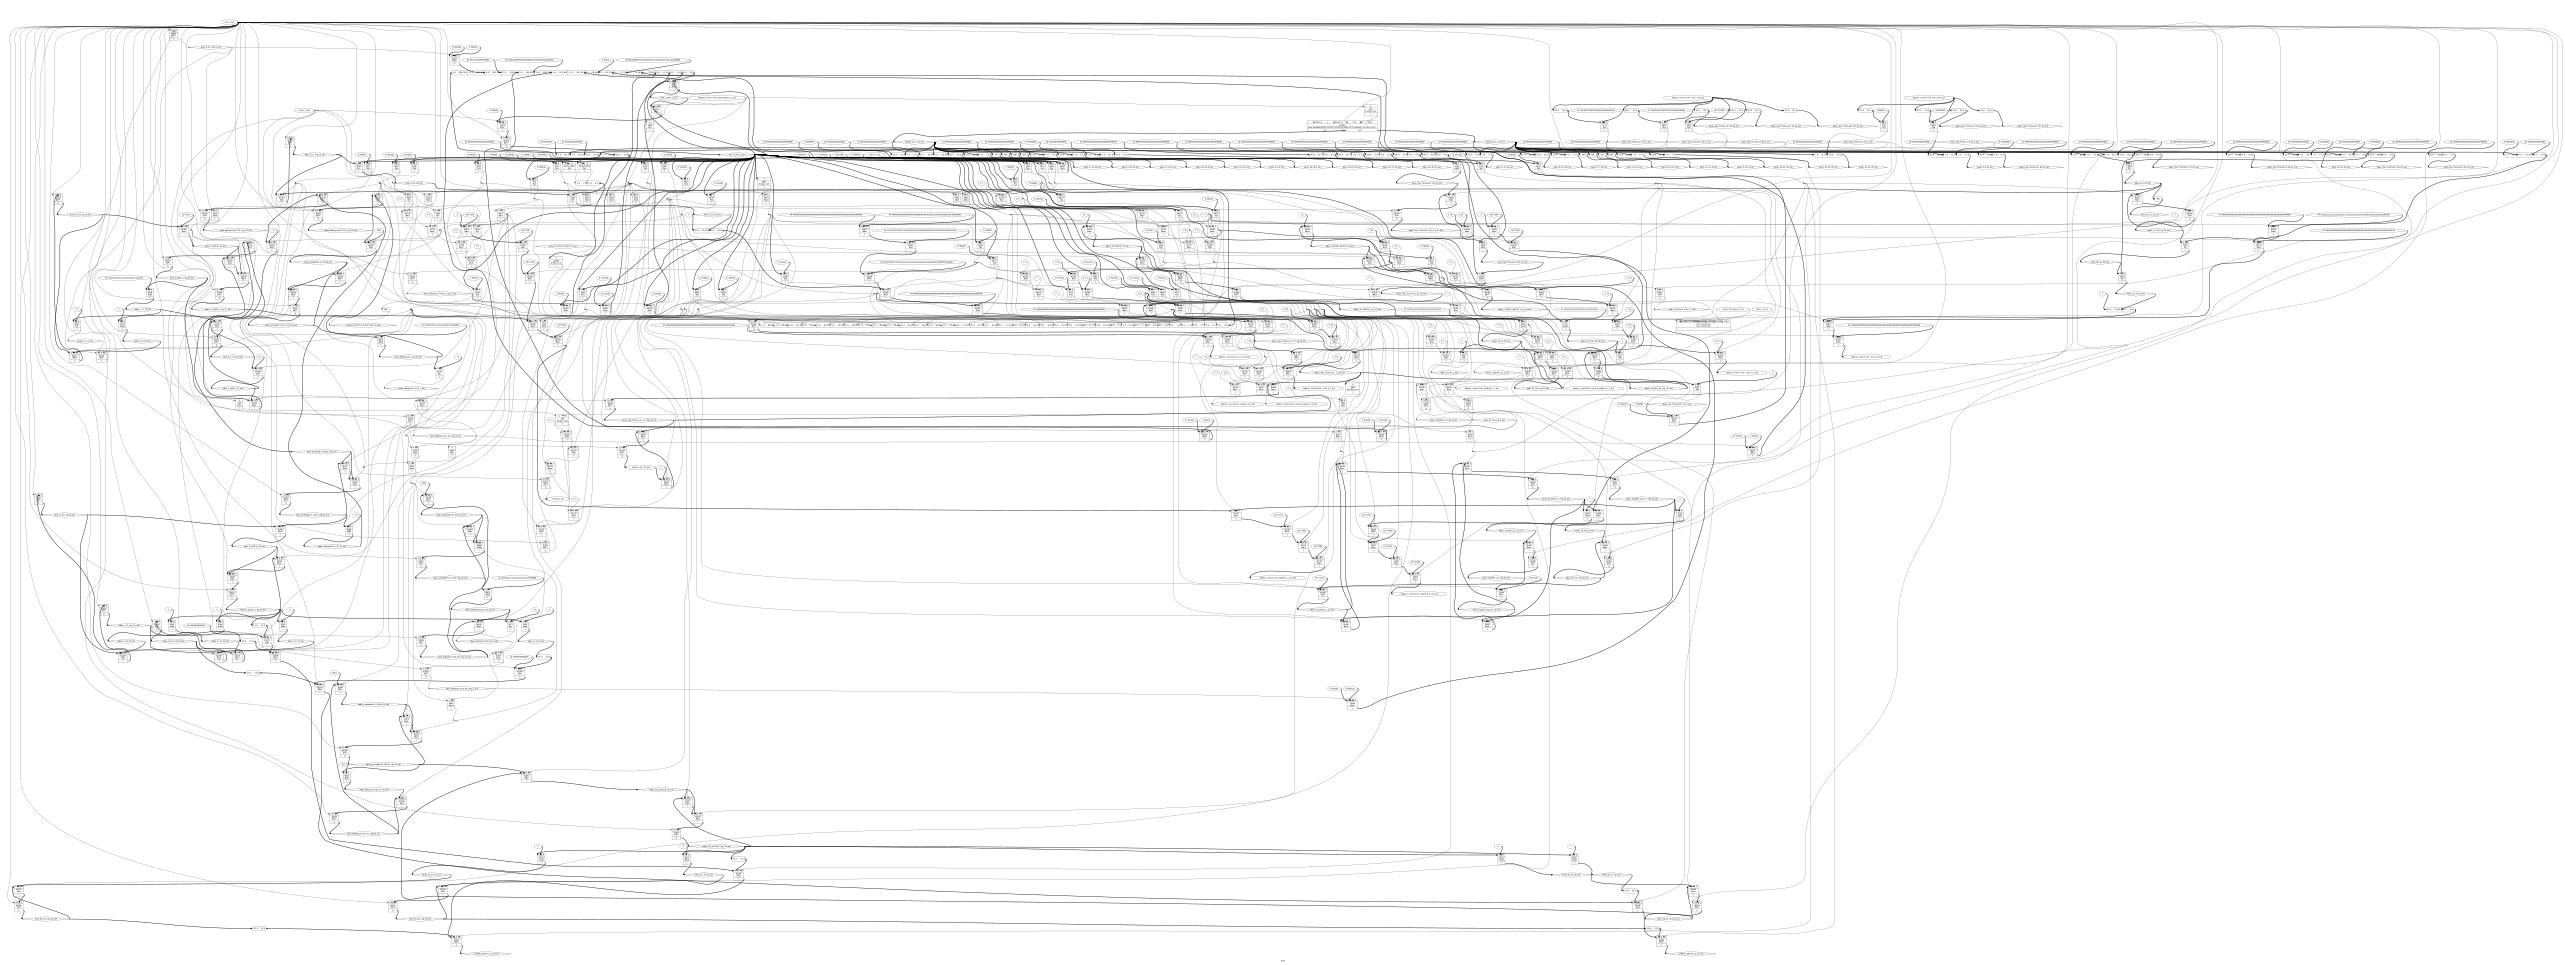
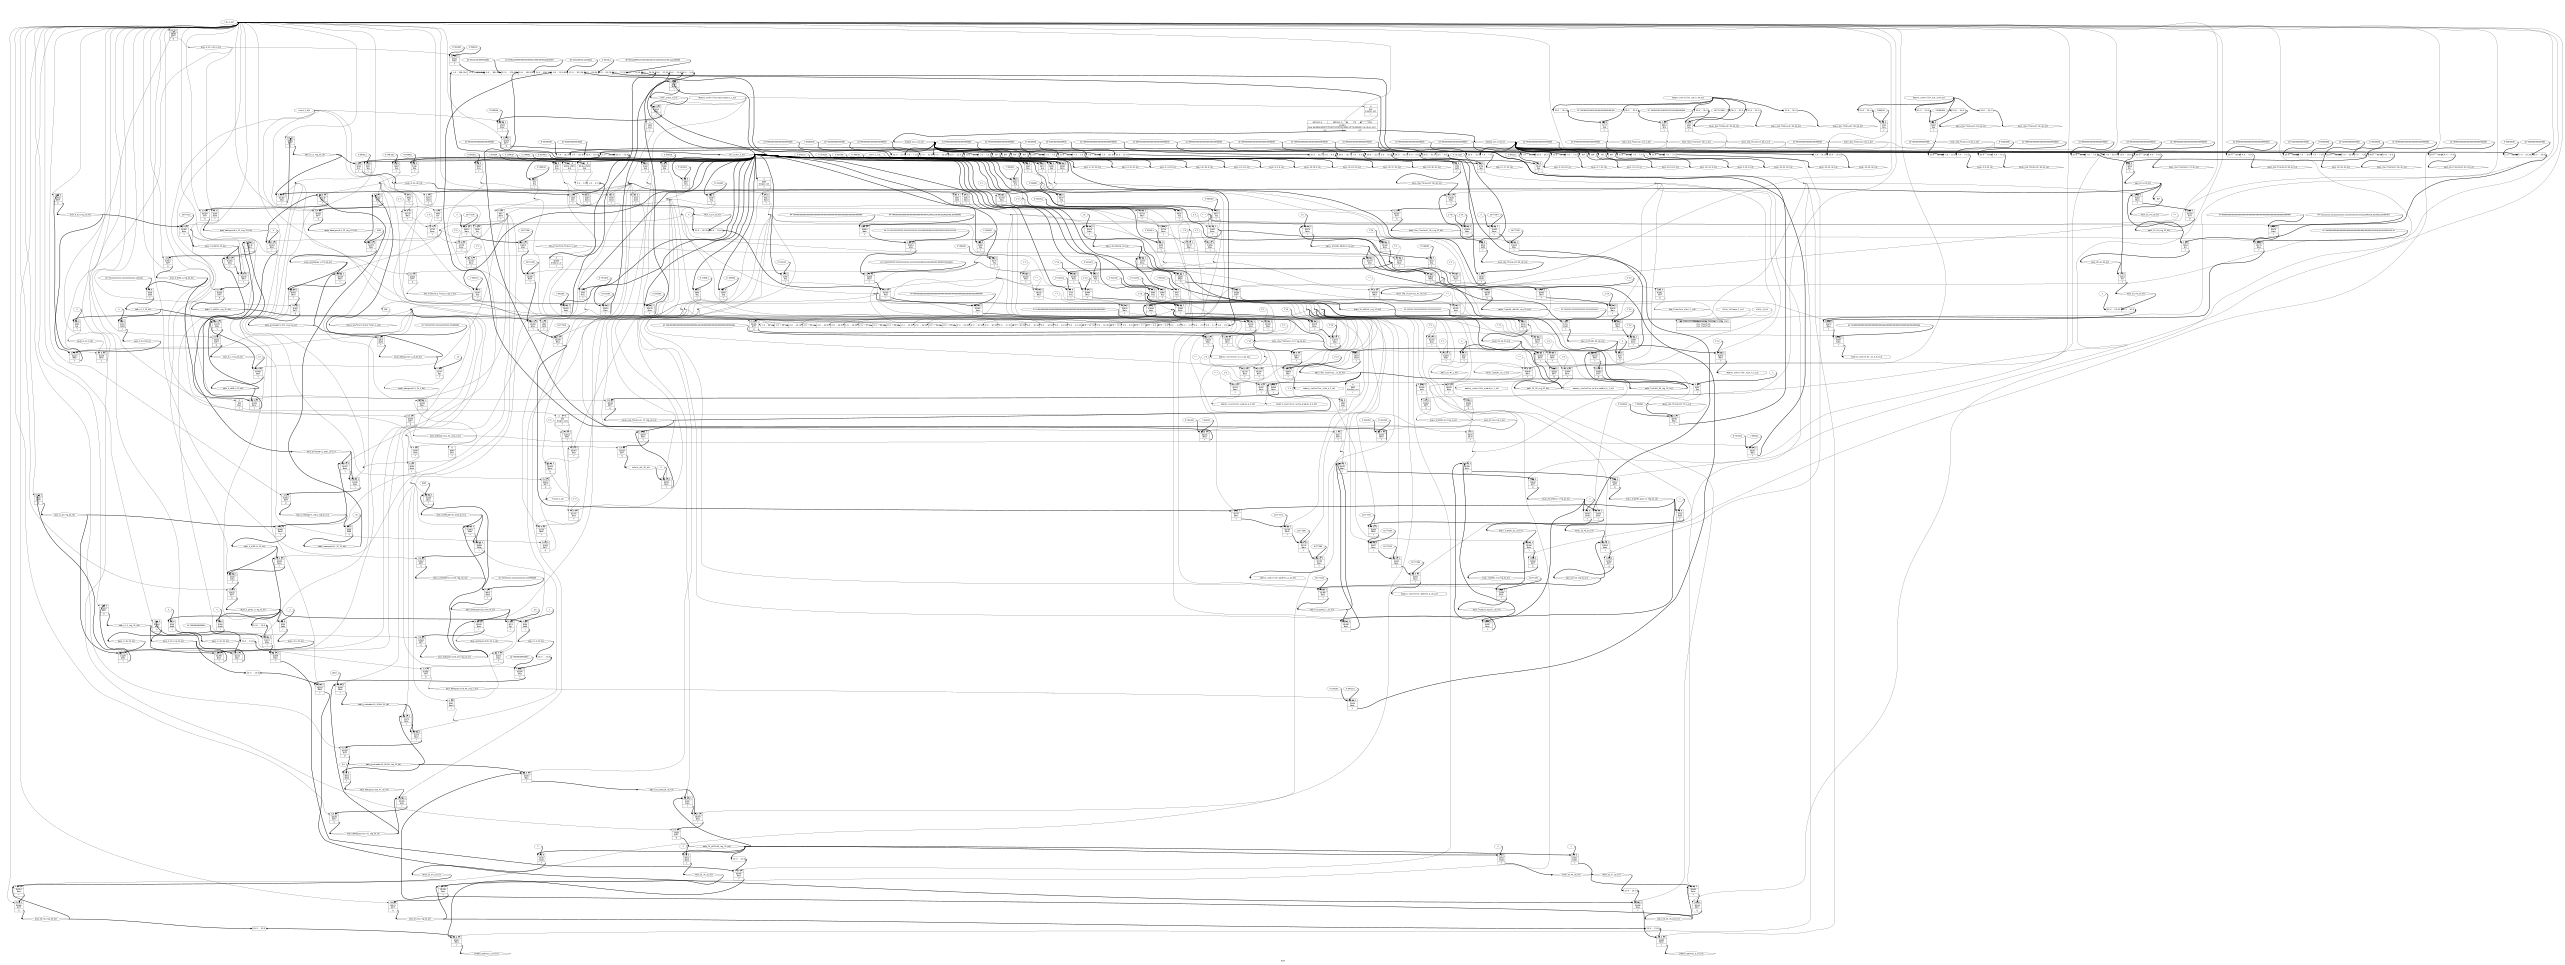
none -> (581, 60)
